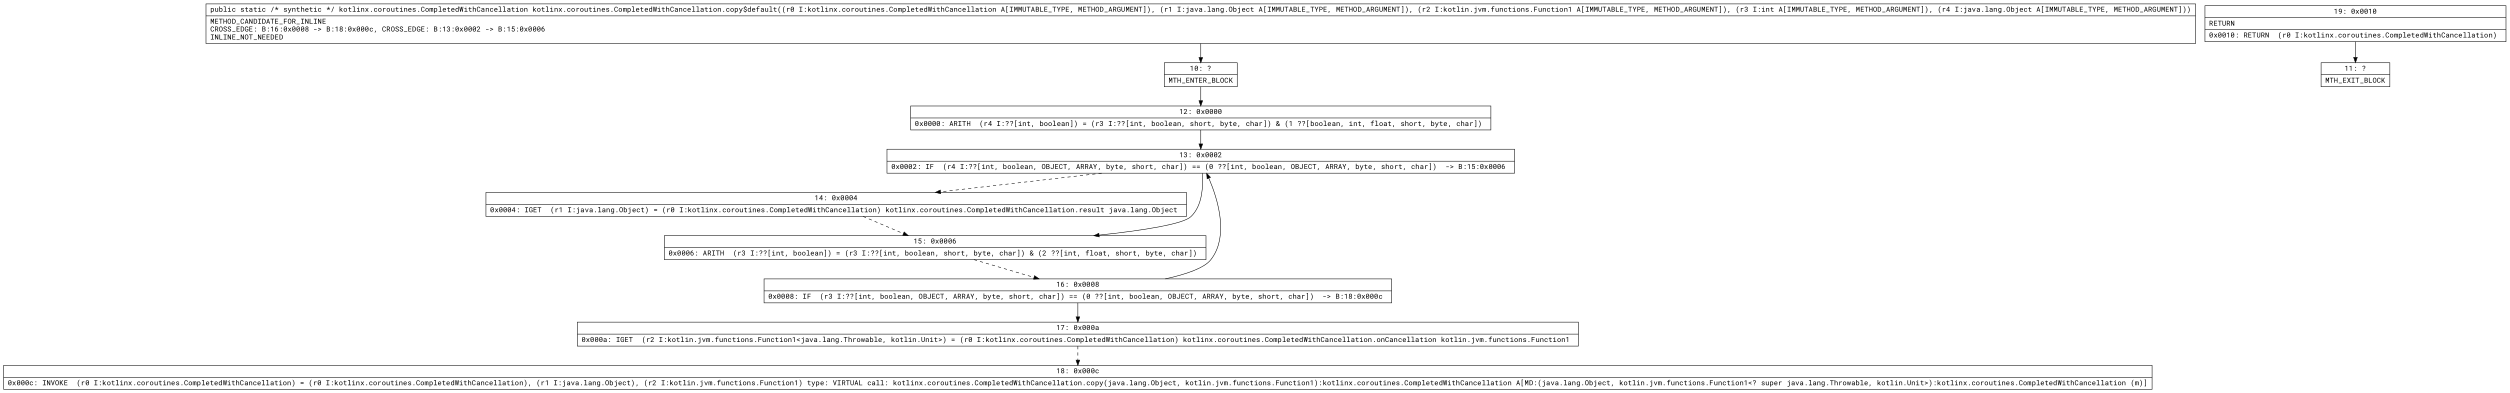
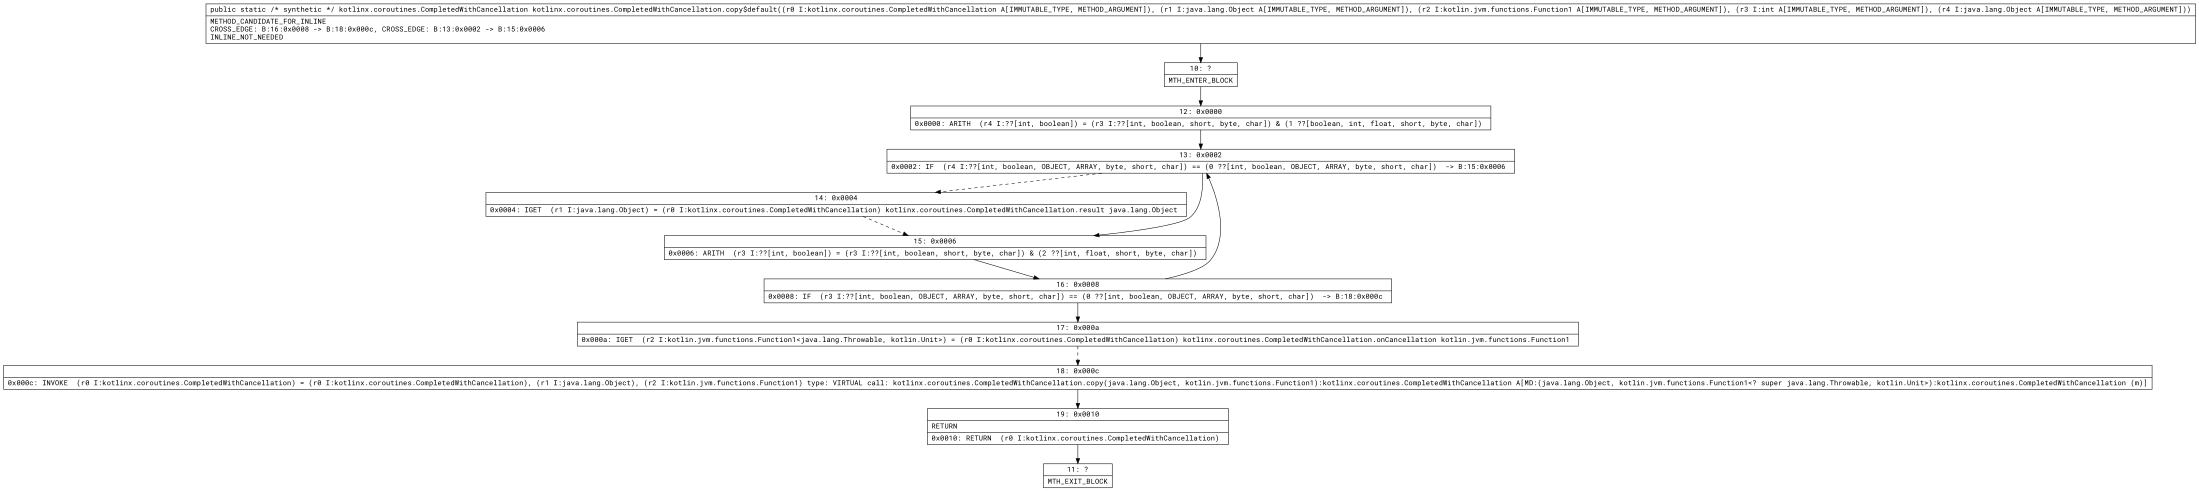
(1004, 269) -> (1004, 269)
none -> (1078, 396)
